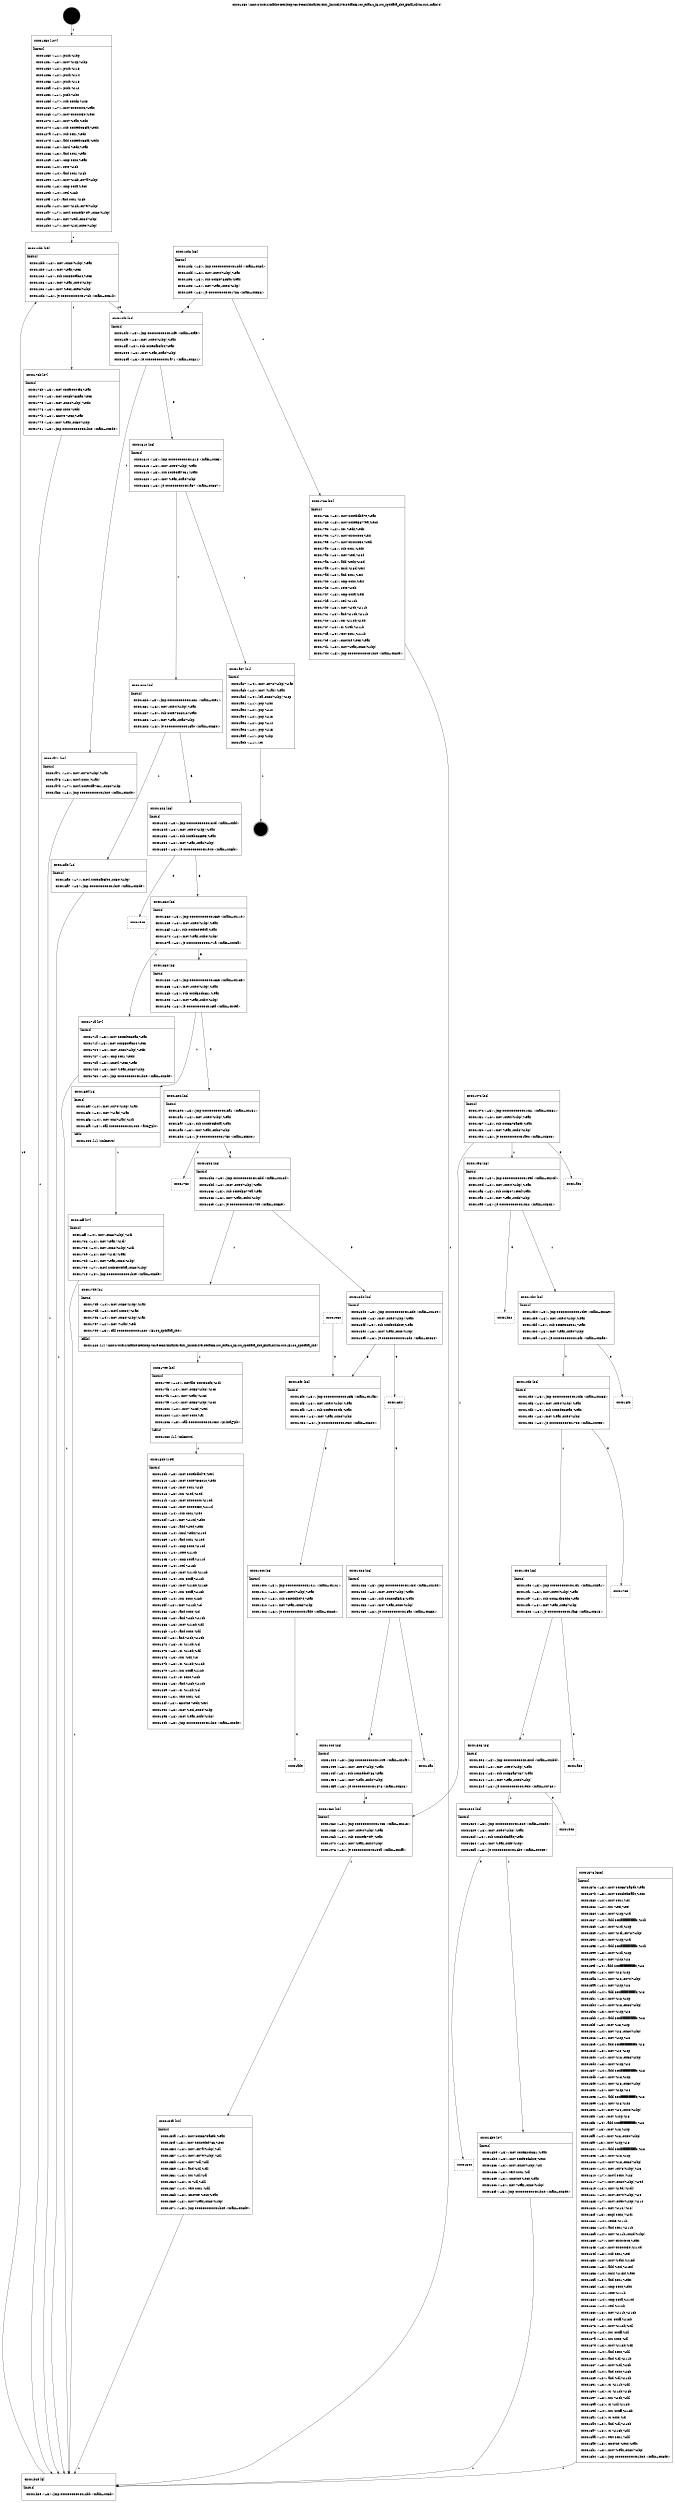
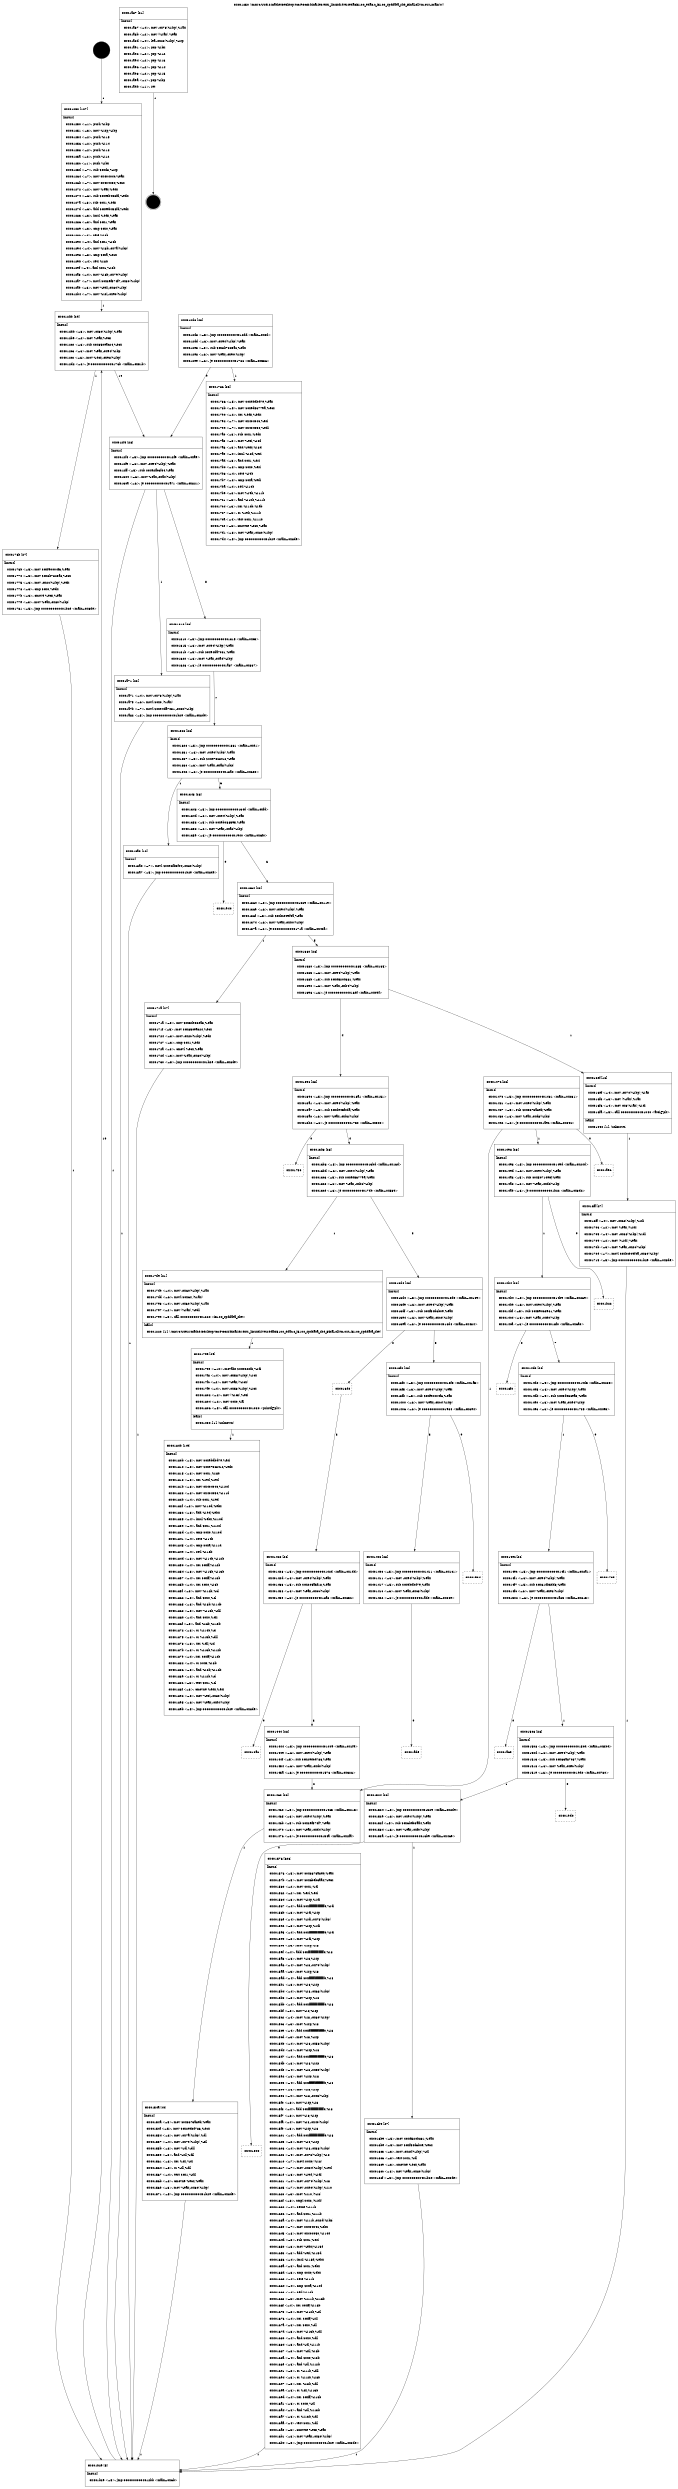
(215, 577) -> none
(333, 1349) -> (471, 1491)
(448, 1659) -> (111, 1472)
